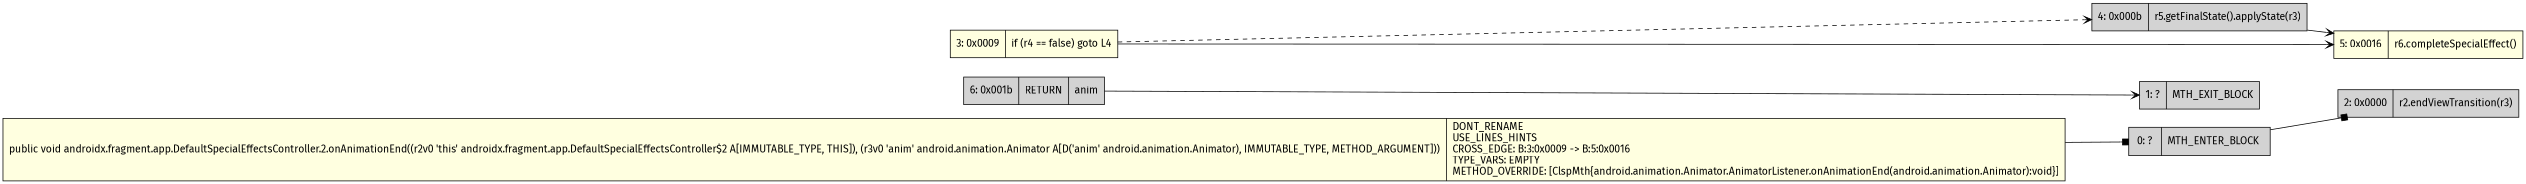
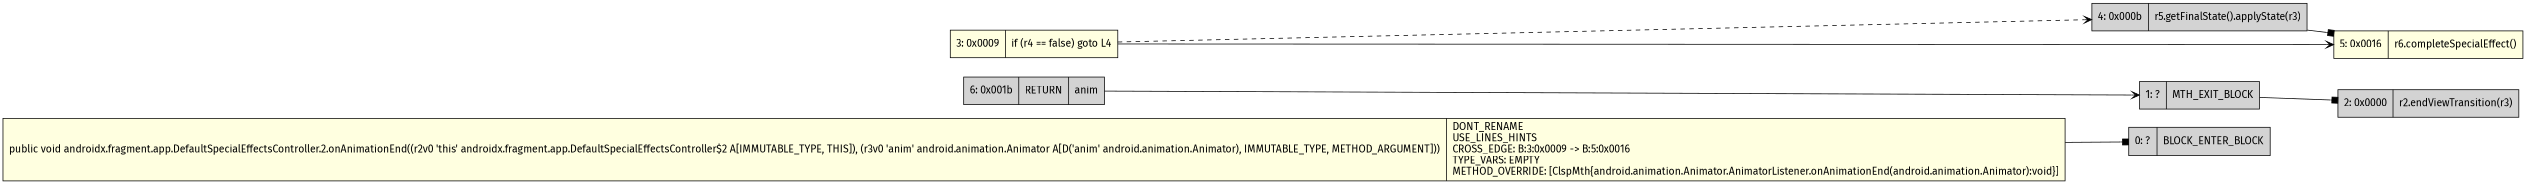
(2317, 31) -> (2317, 31)
(2305, 124) -> (2295, 99)
(2214, 141) -> (2214, 141)
